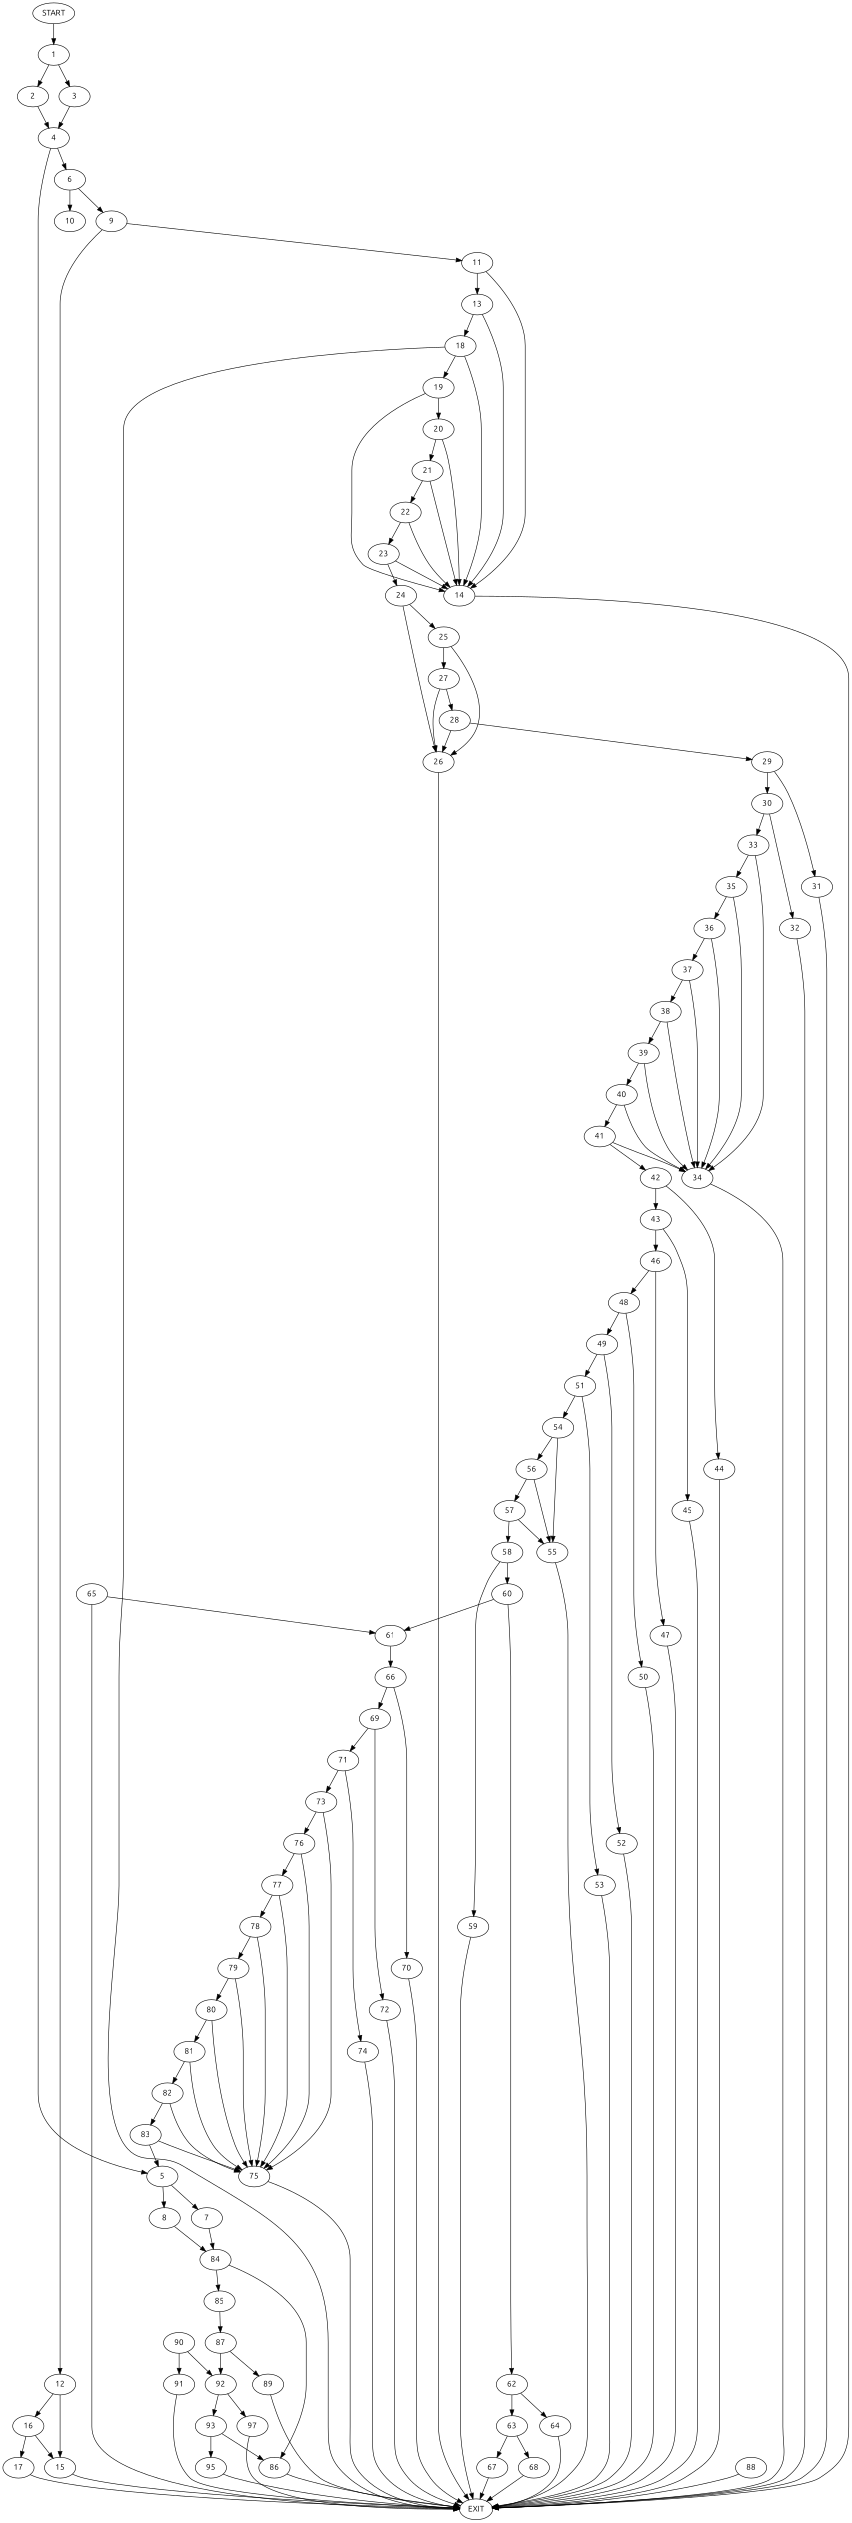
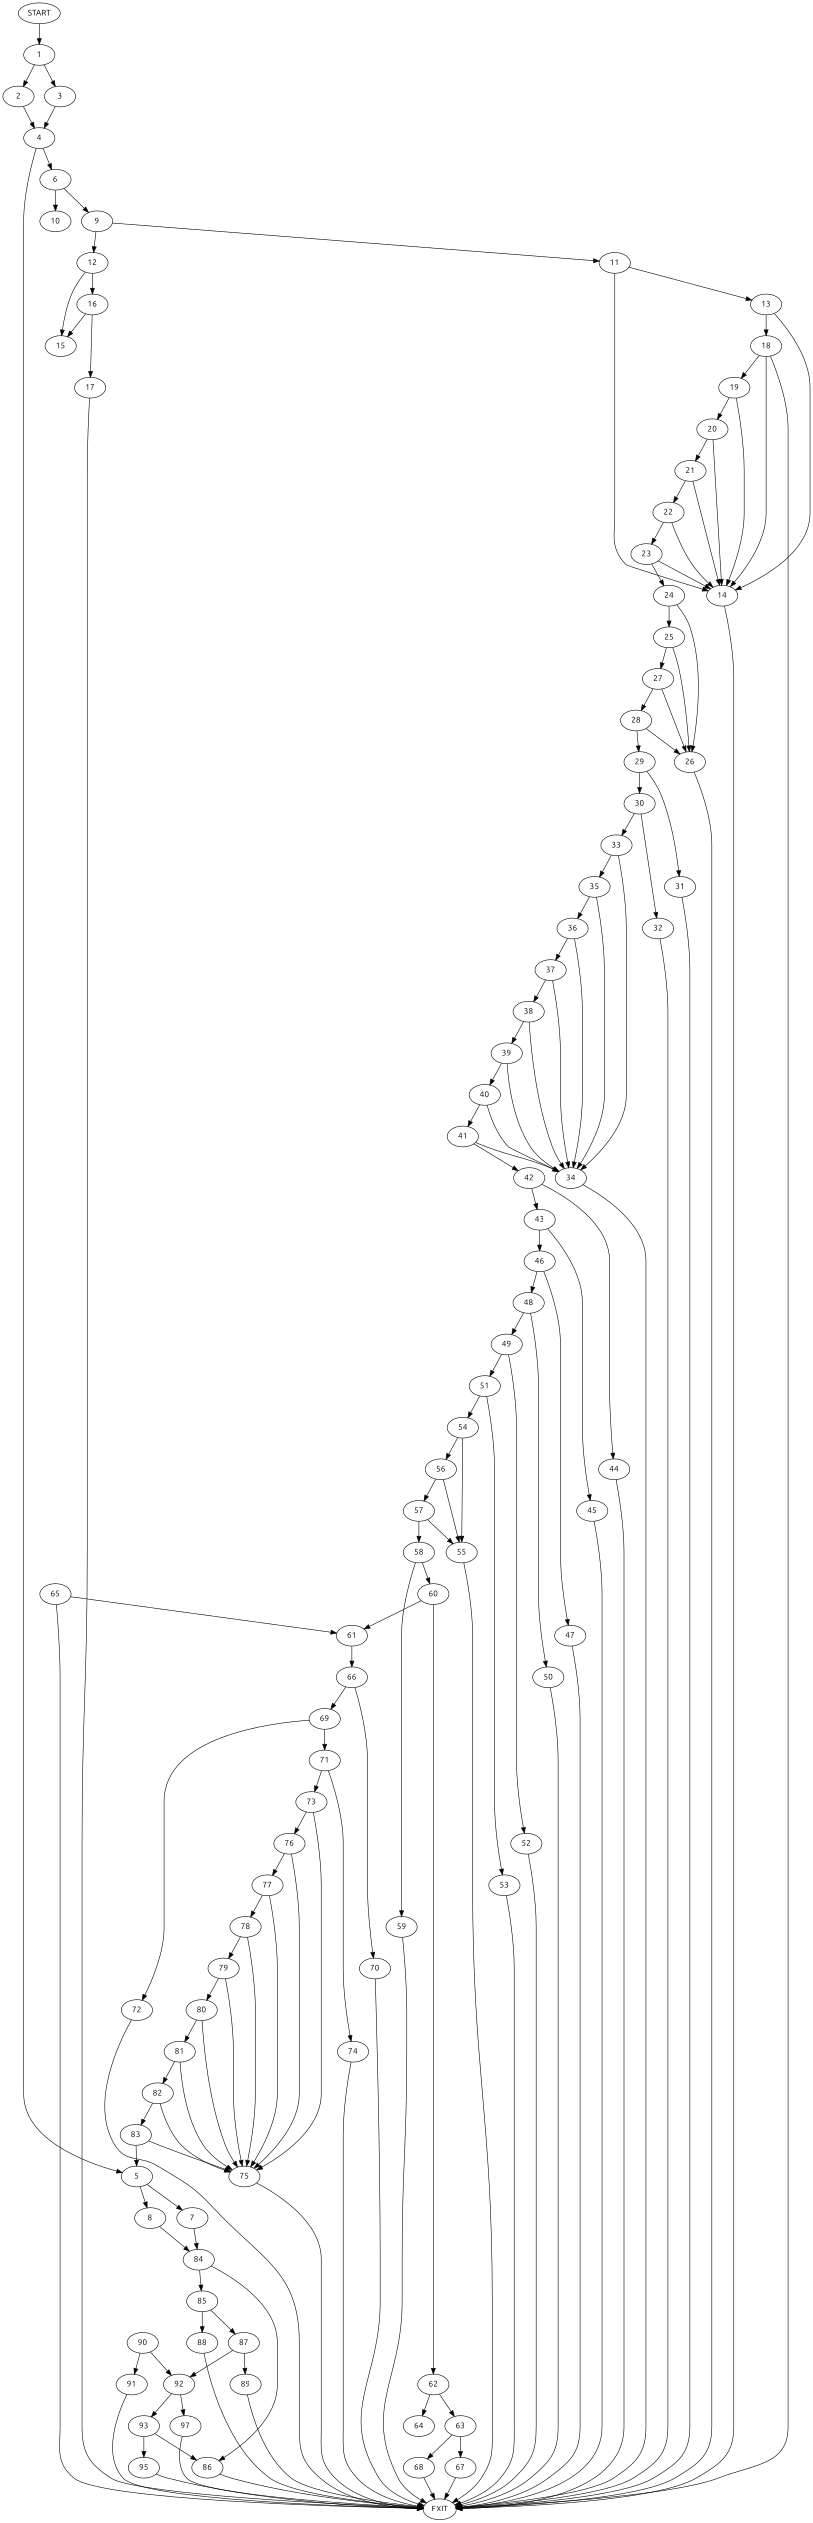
none -> (202, 2319)
(547, 2486) -> none
(214, 2494) -> none
